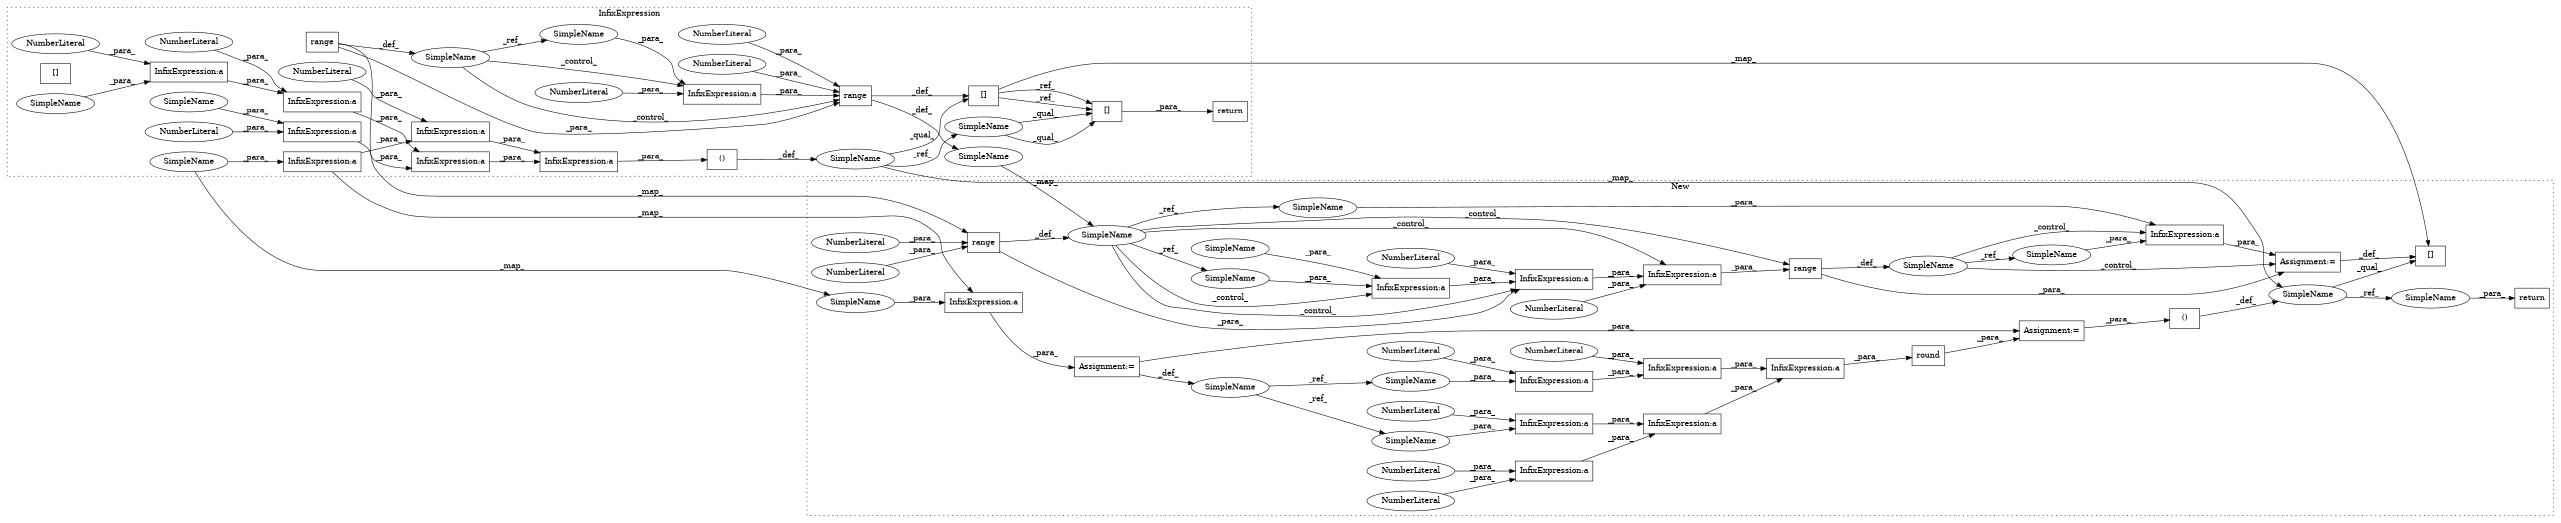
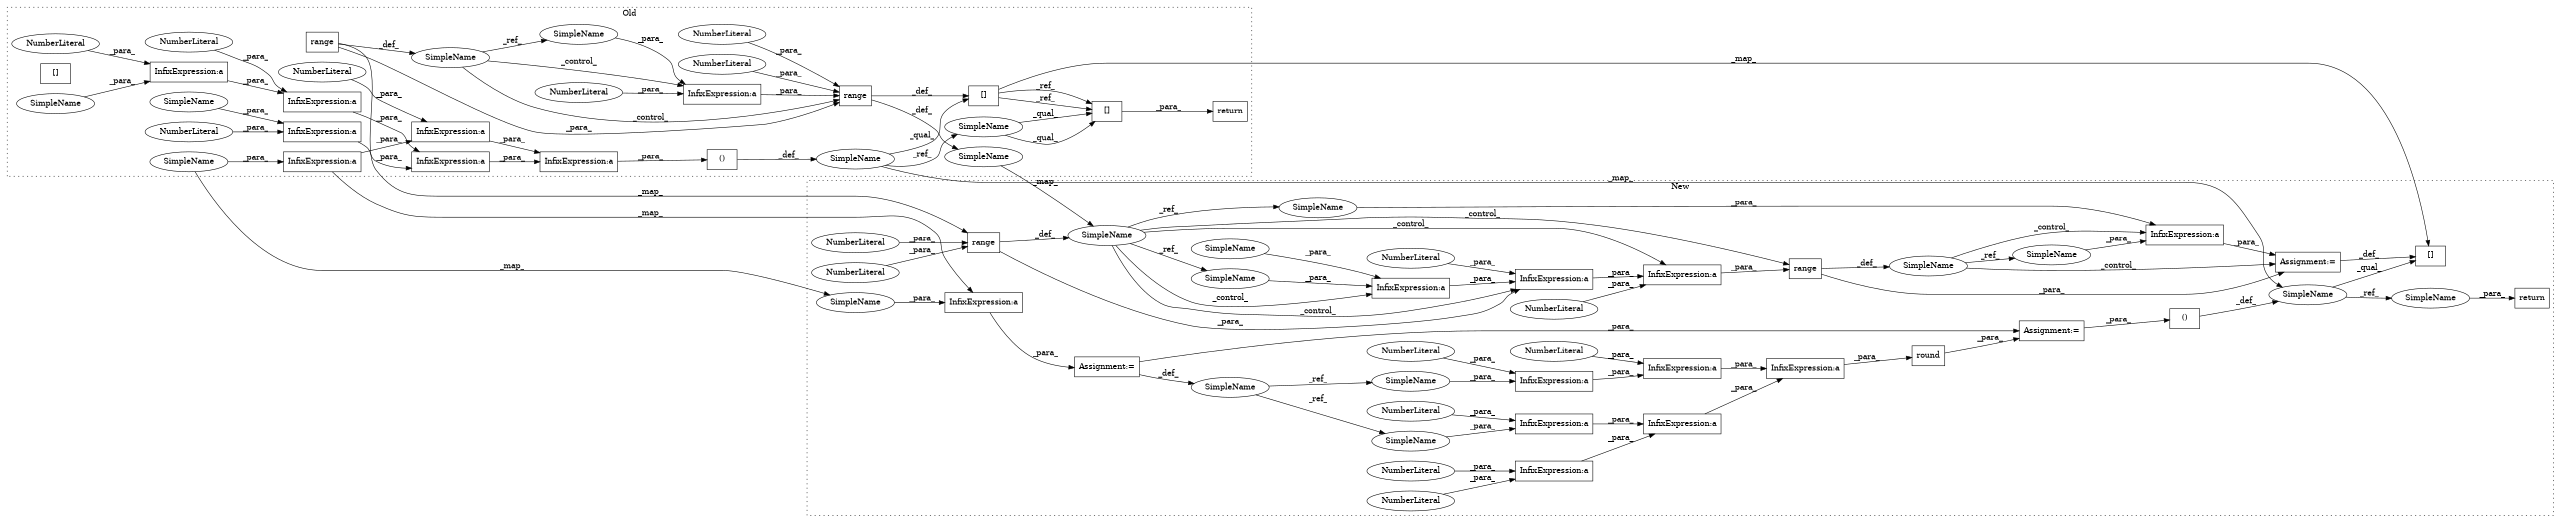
(629, 14) -> (629, 14)
